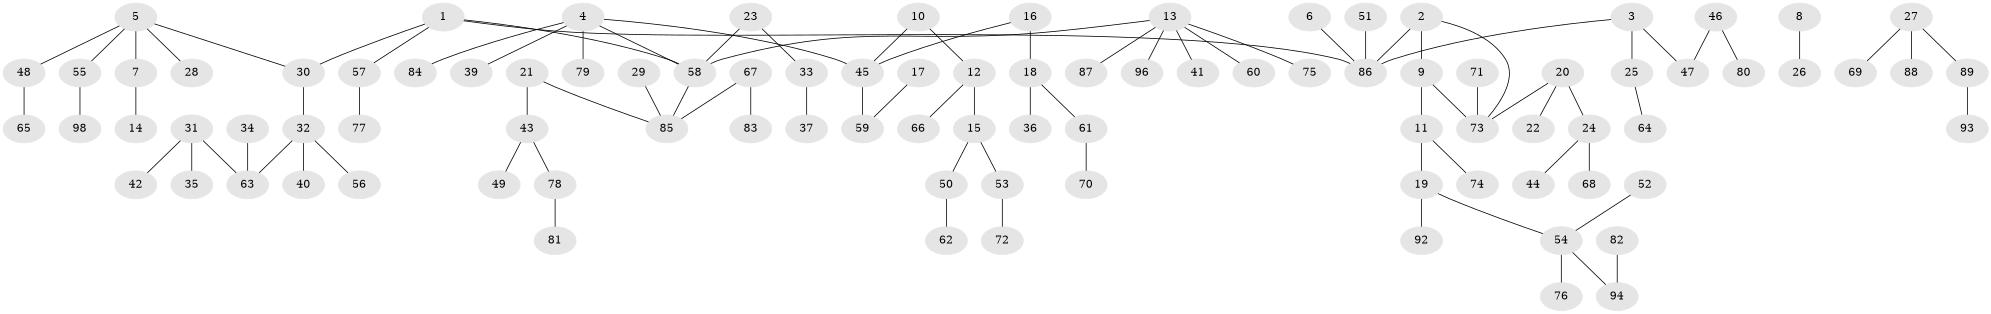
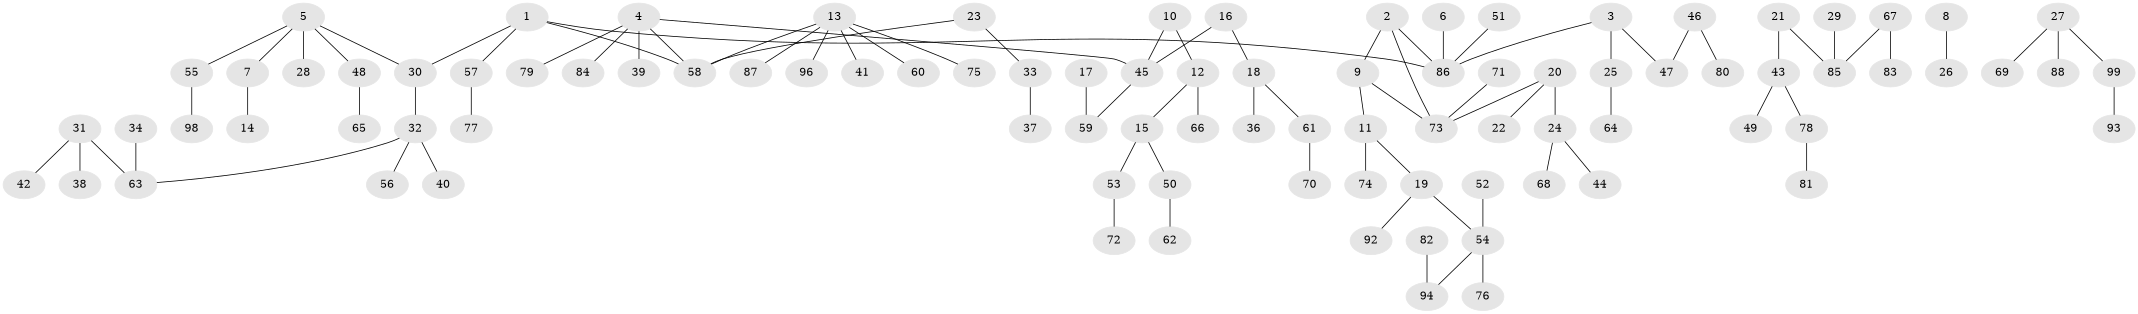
(1967, 73) -> (2114, 73)
(681, 101) -> none
(192, 185) -> (80, 185)
